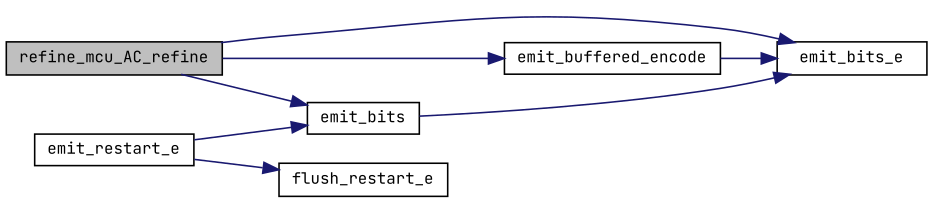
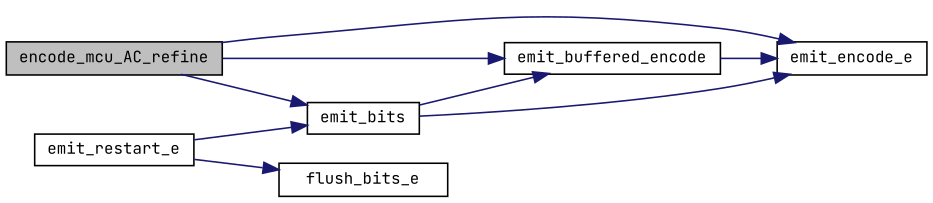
(114, 58) -> (114, 58)
(852, 58) -> (852, 58)
none -> (477, 91)
(363, 180) -> (363, 180)
